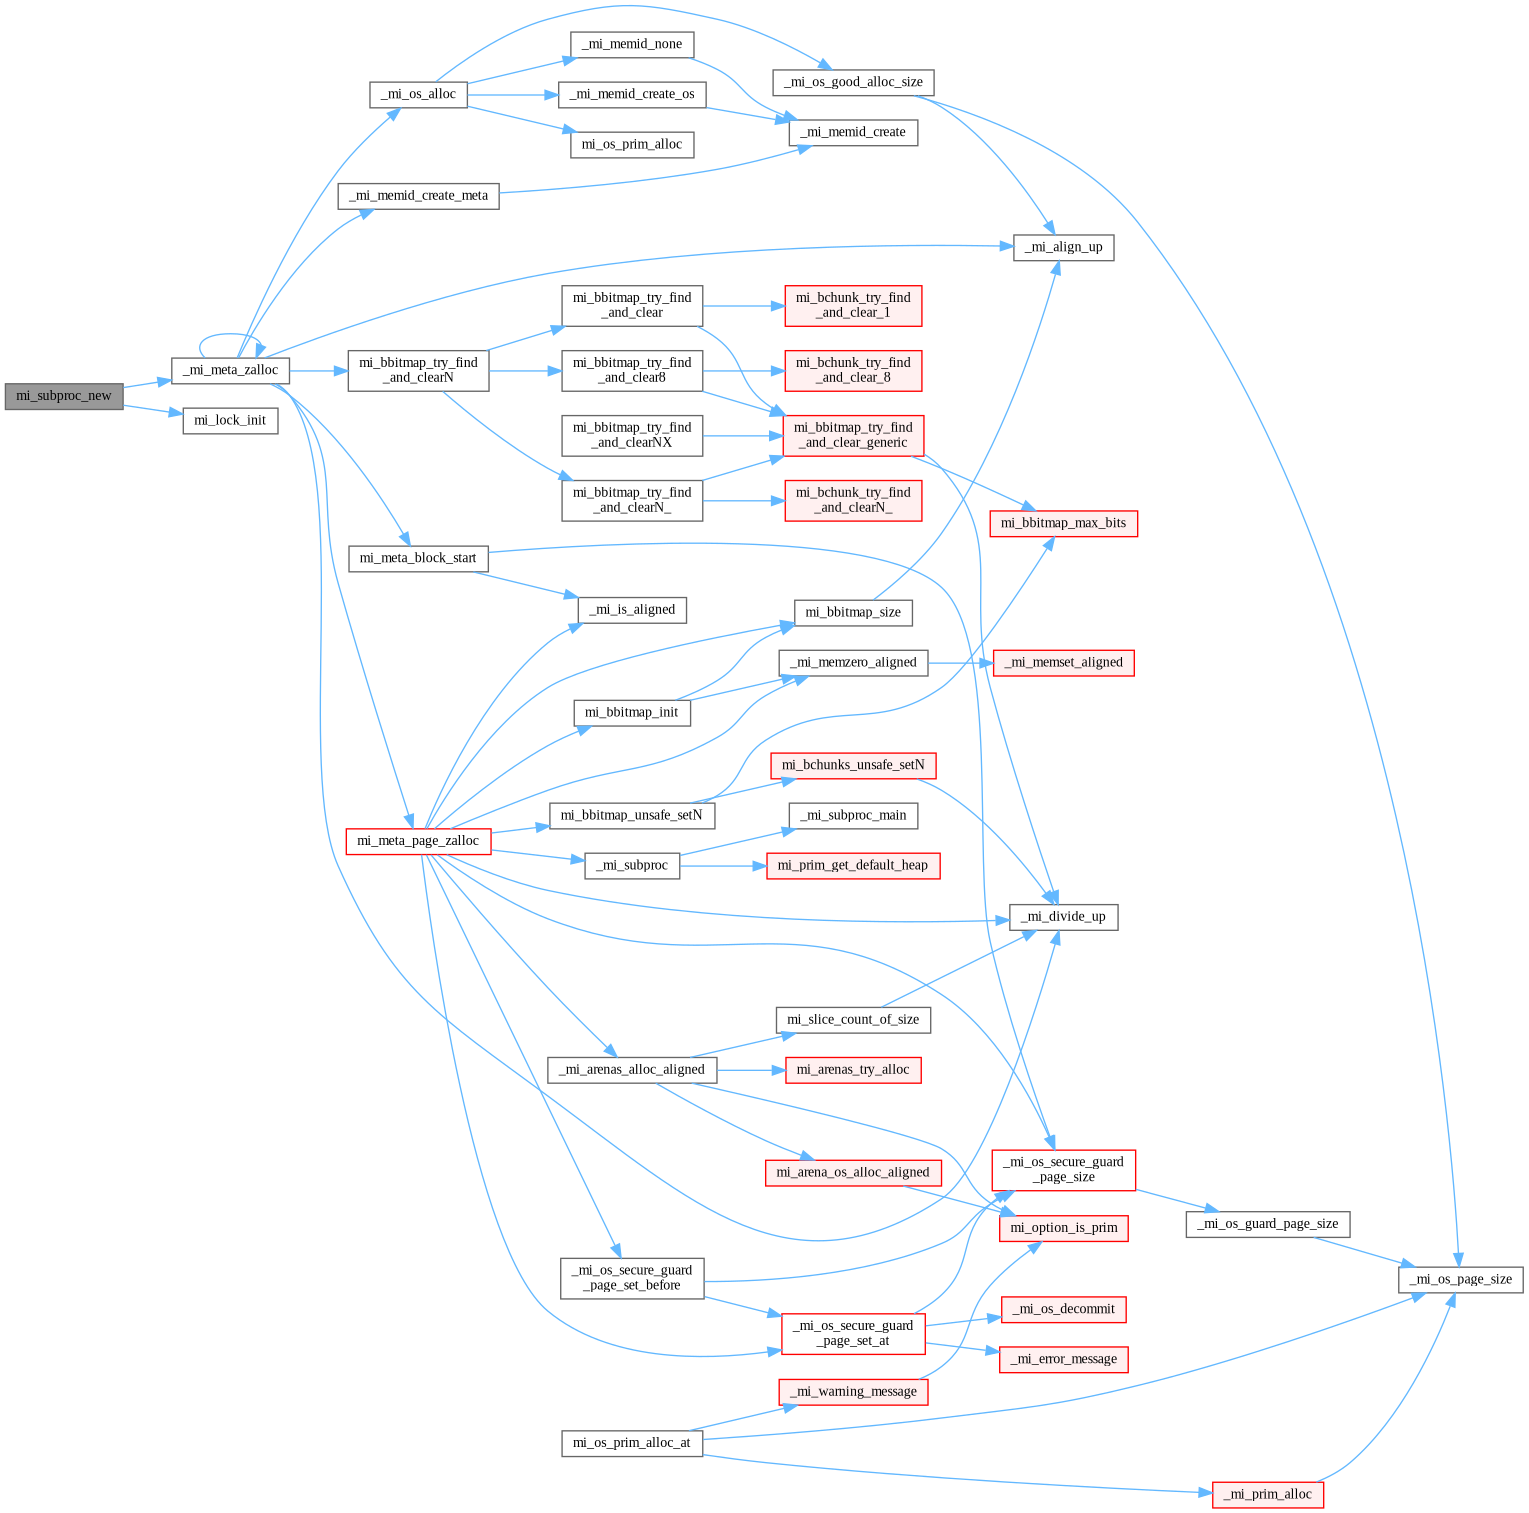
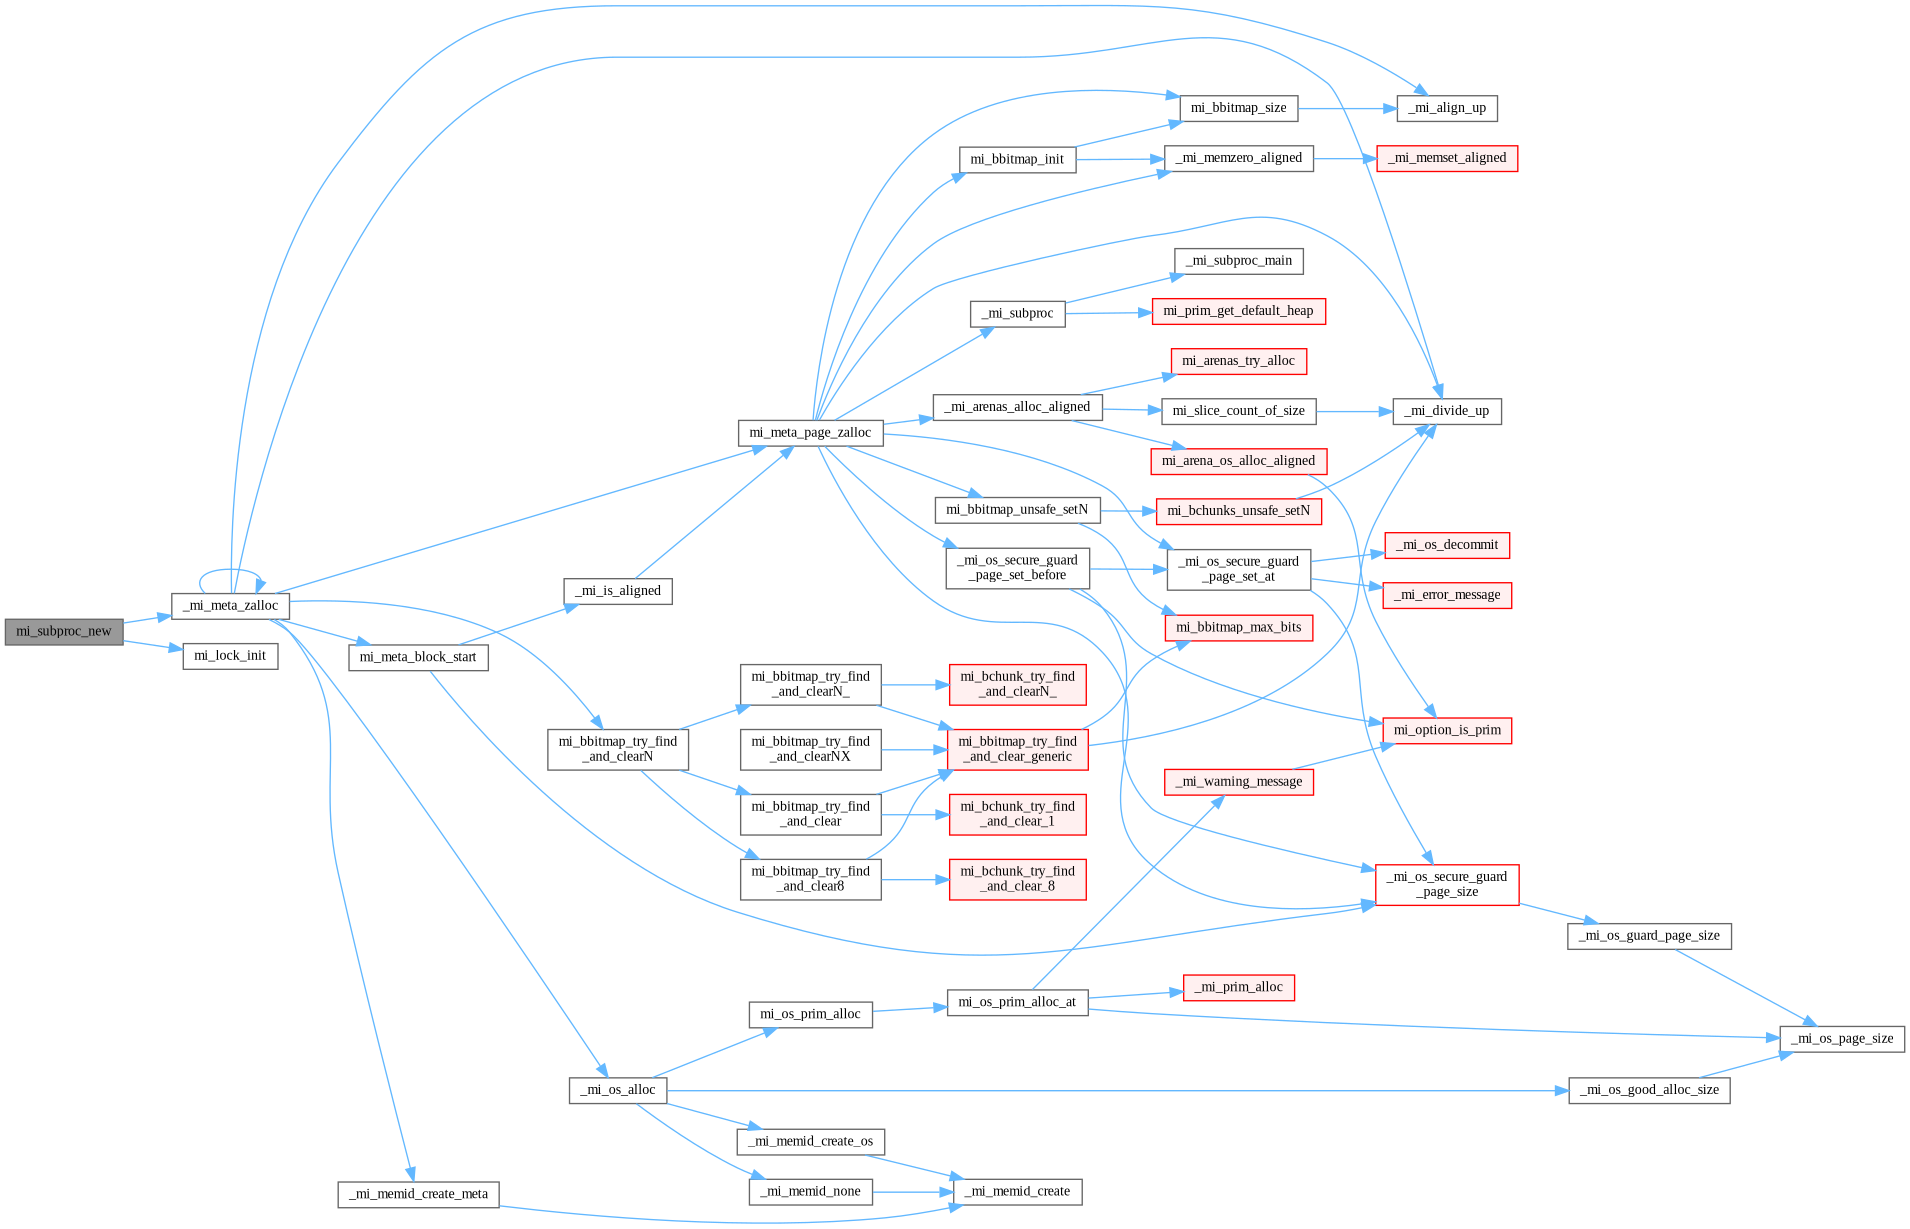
(992, 150) -> none
(483, 717) -> (709, 517)
(419, 842) -> (811, 433)
none -> (903, 1010)
(860, 1123) -> (1207, 680)
(854, 1334) -> (1239, 570)
(1398, 1407) -> none
